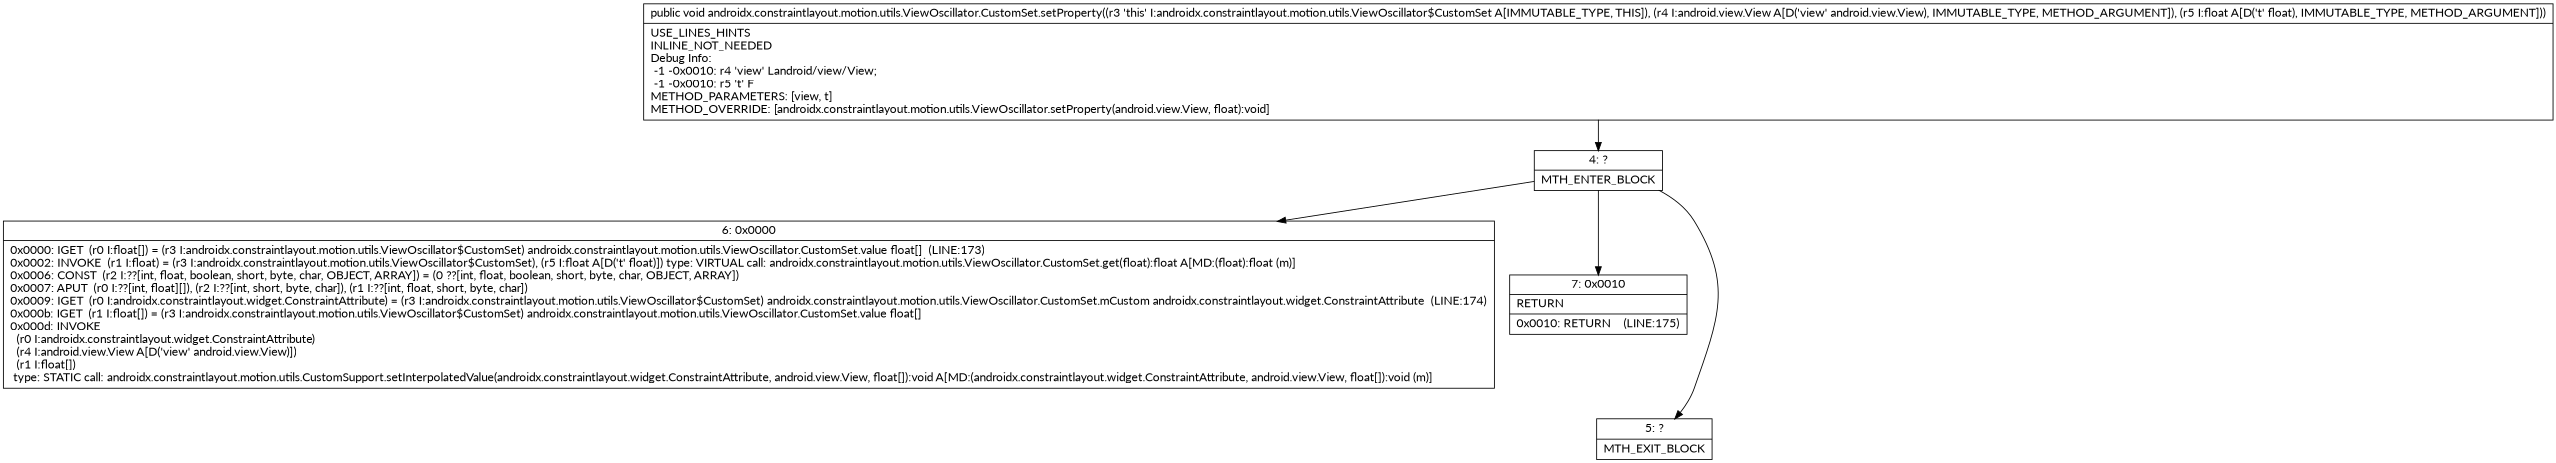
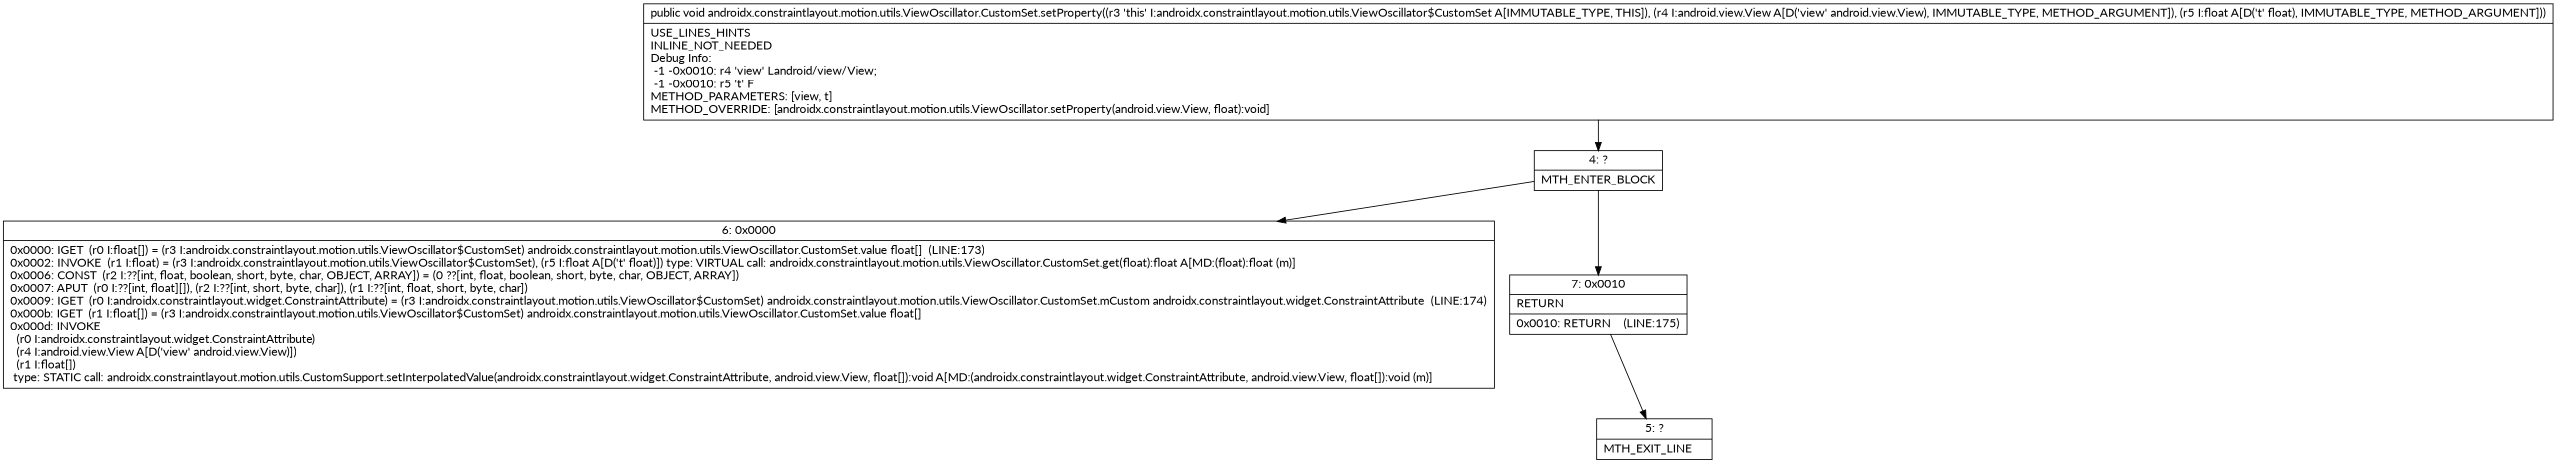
(1718, 294) -> (1627, 373)
(1654, 449) -> (1648, 449)
